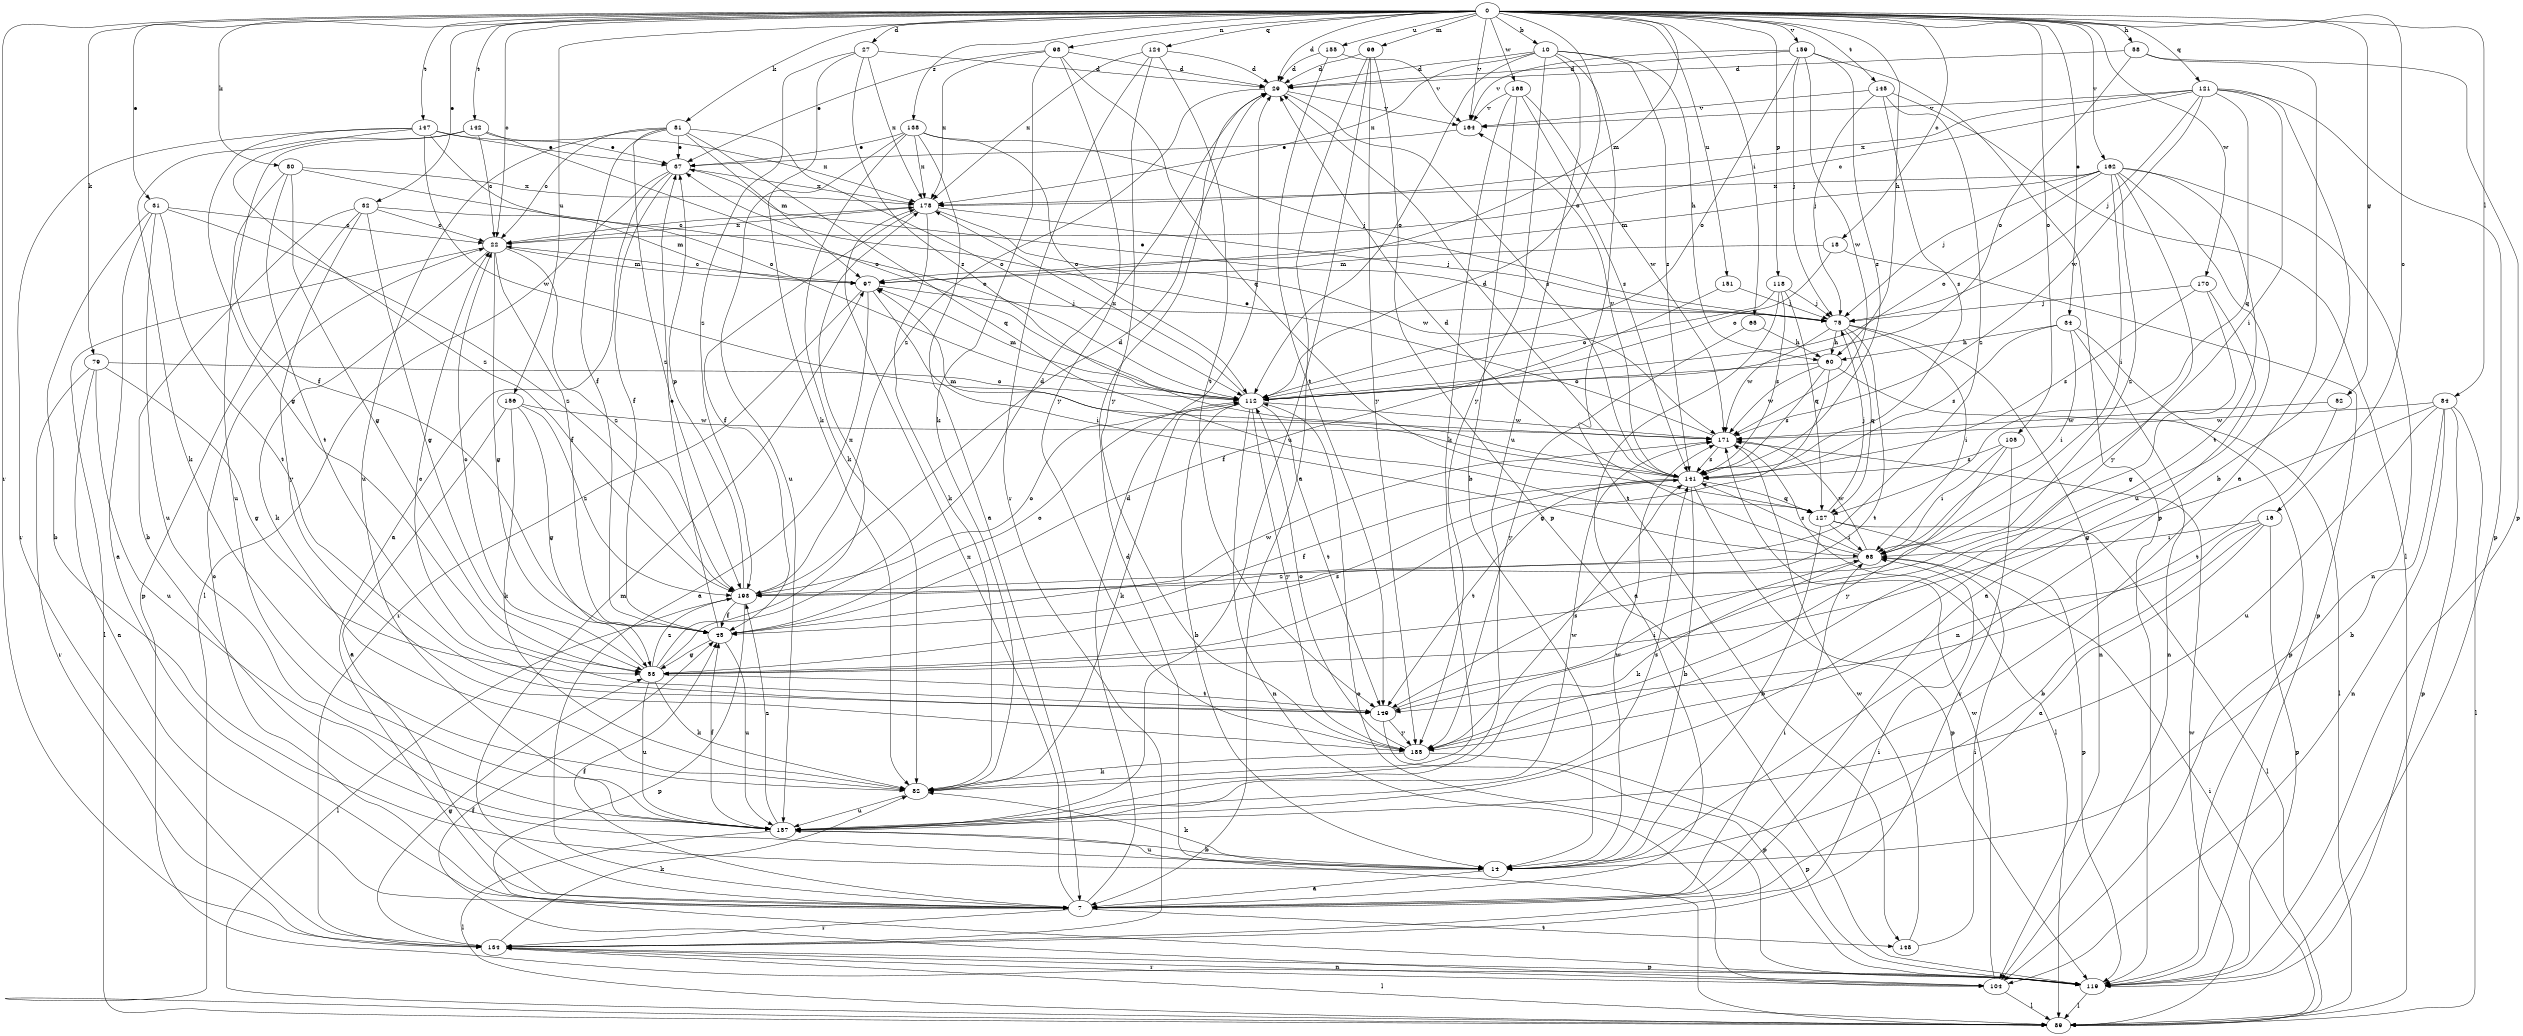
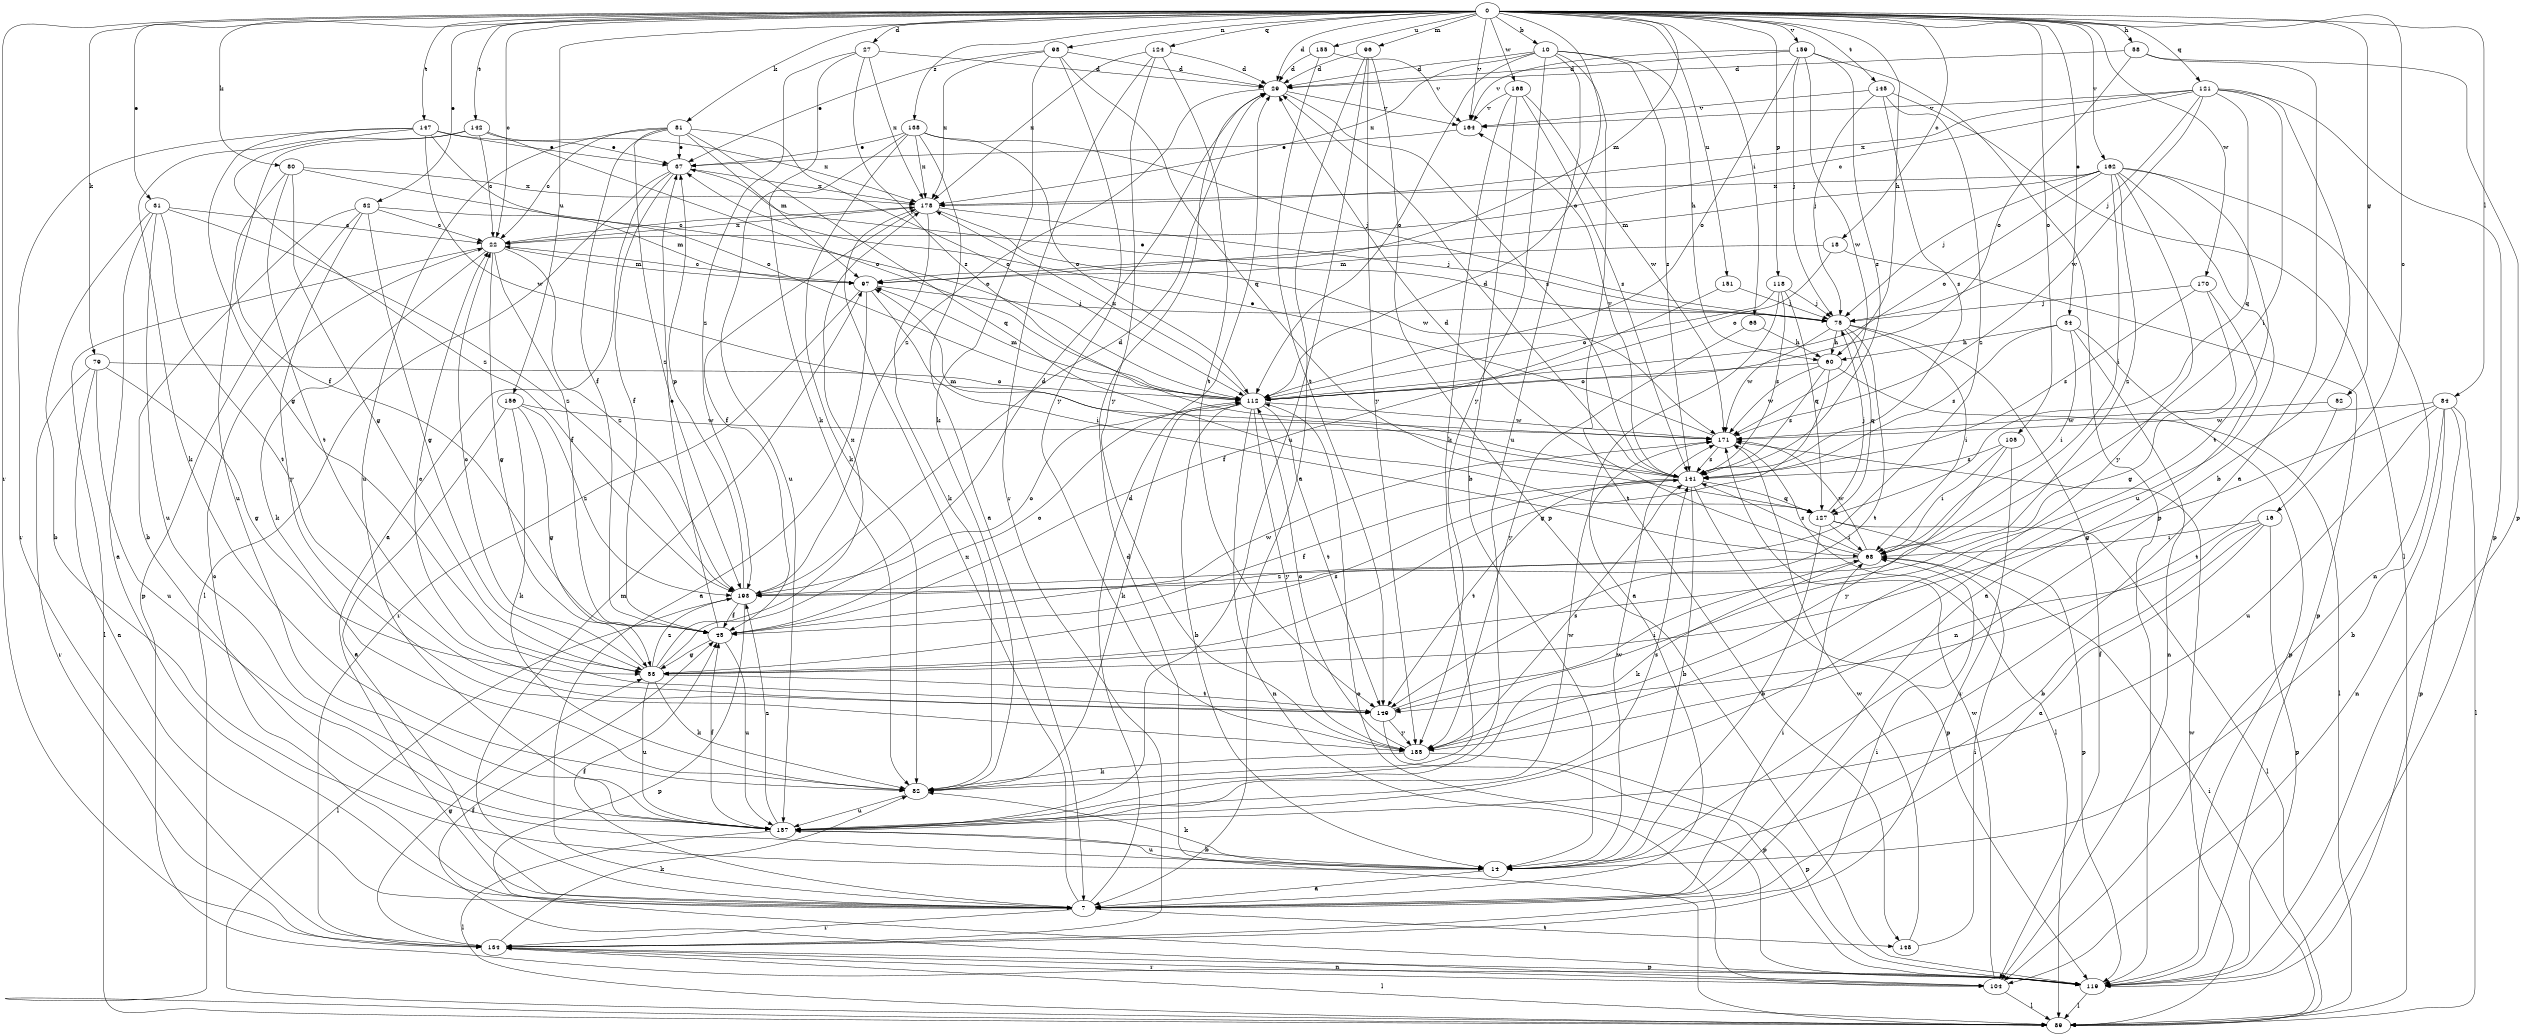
(2101, 655) -> (2100, 655)
